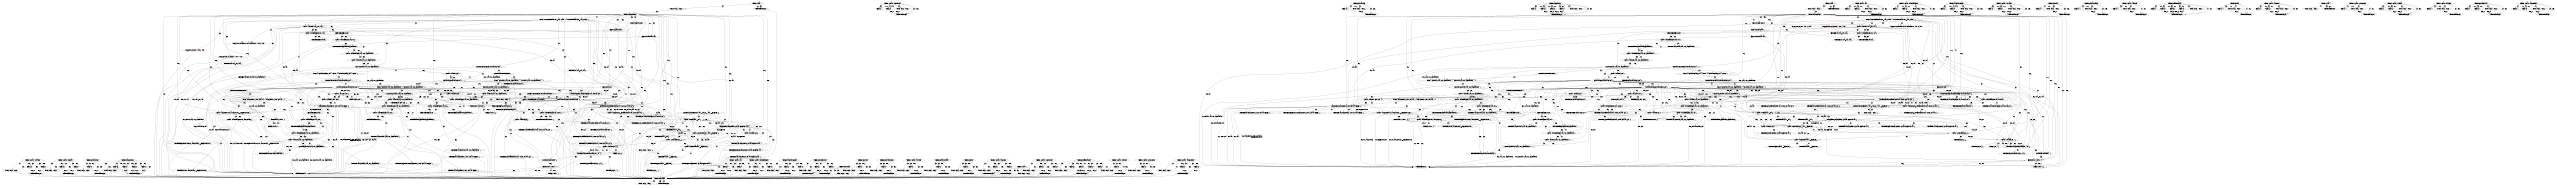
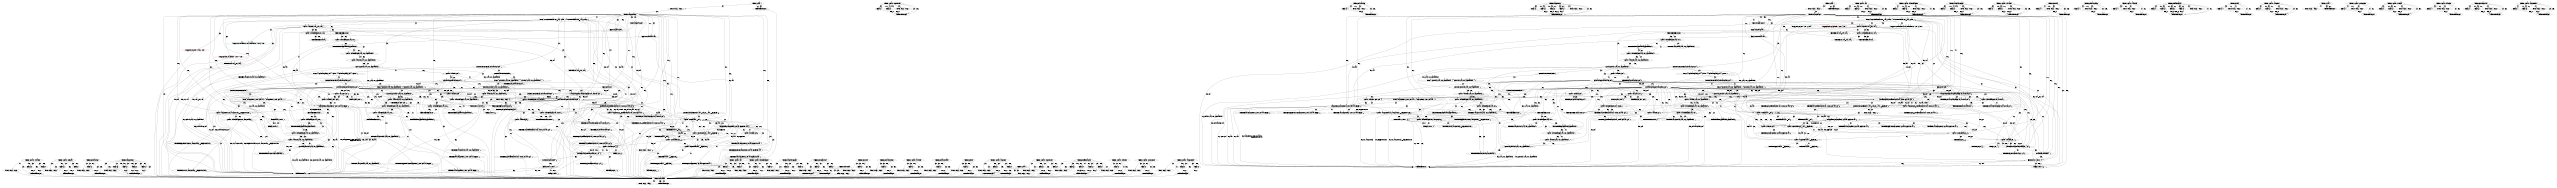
(549, 97) -> (549, 97)
